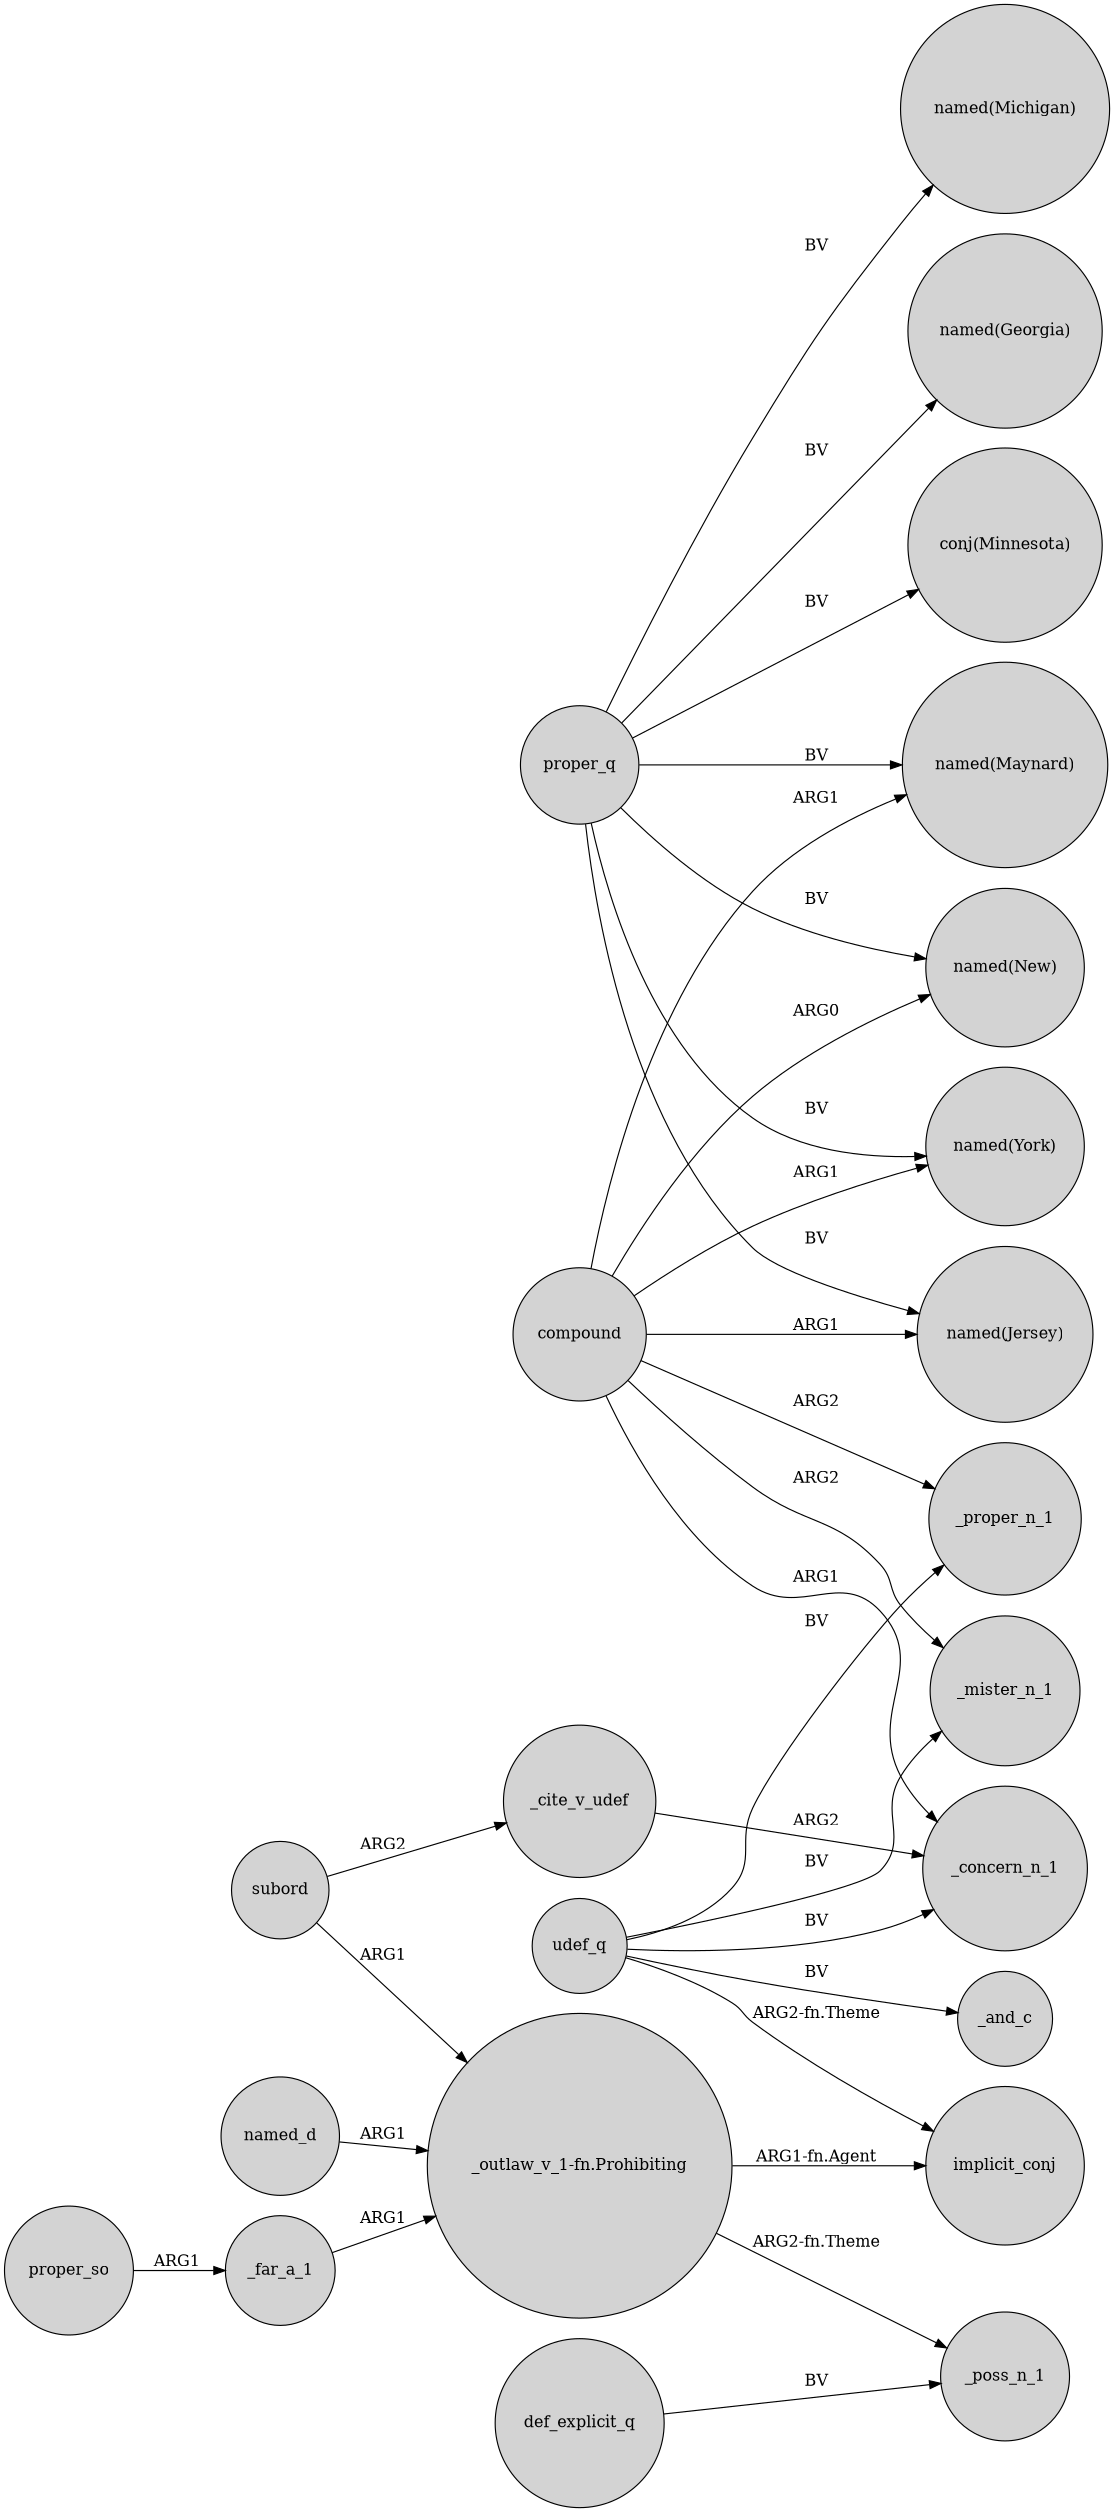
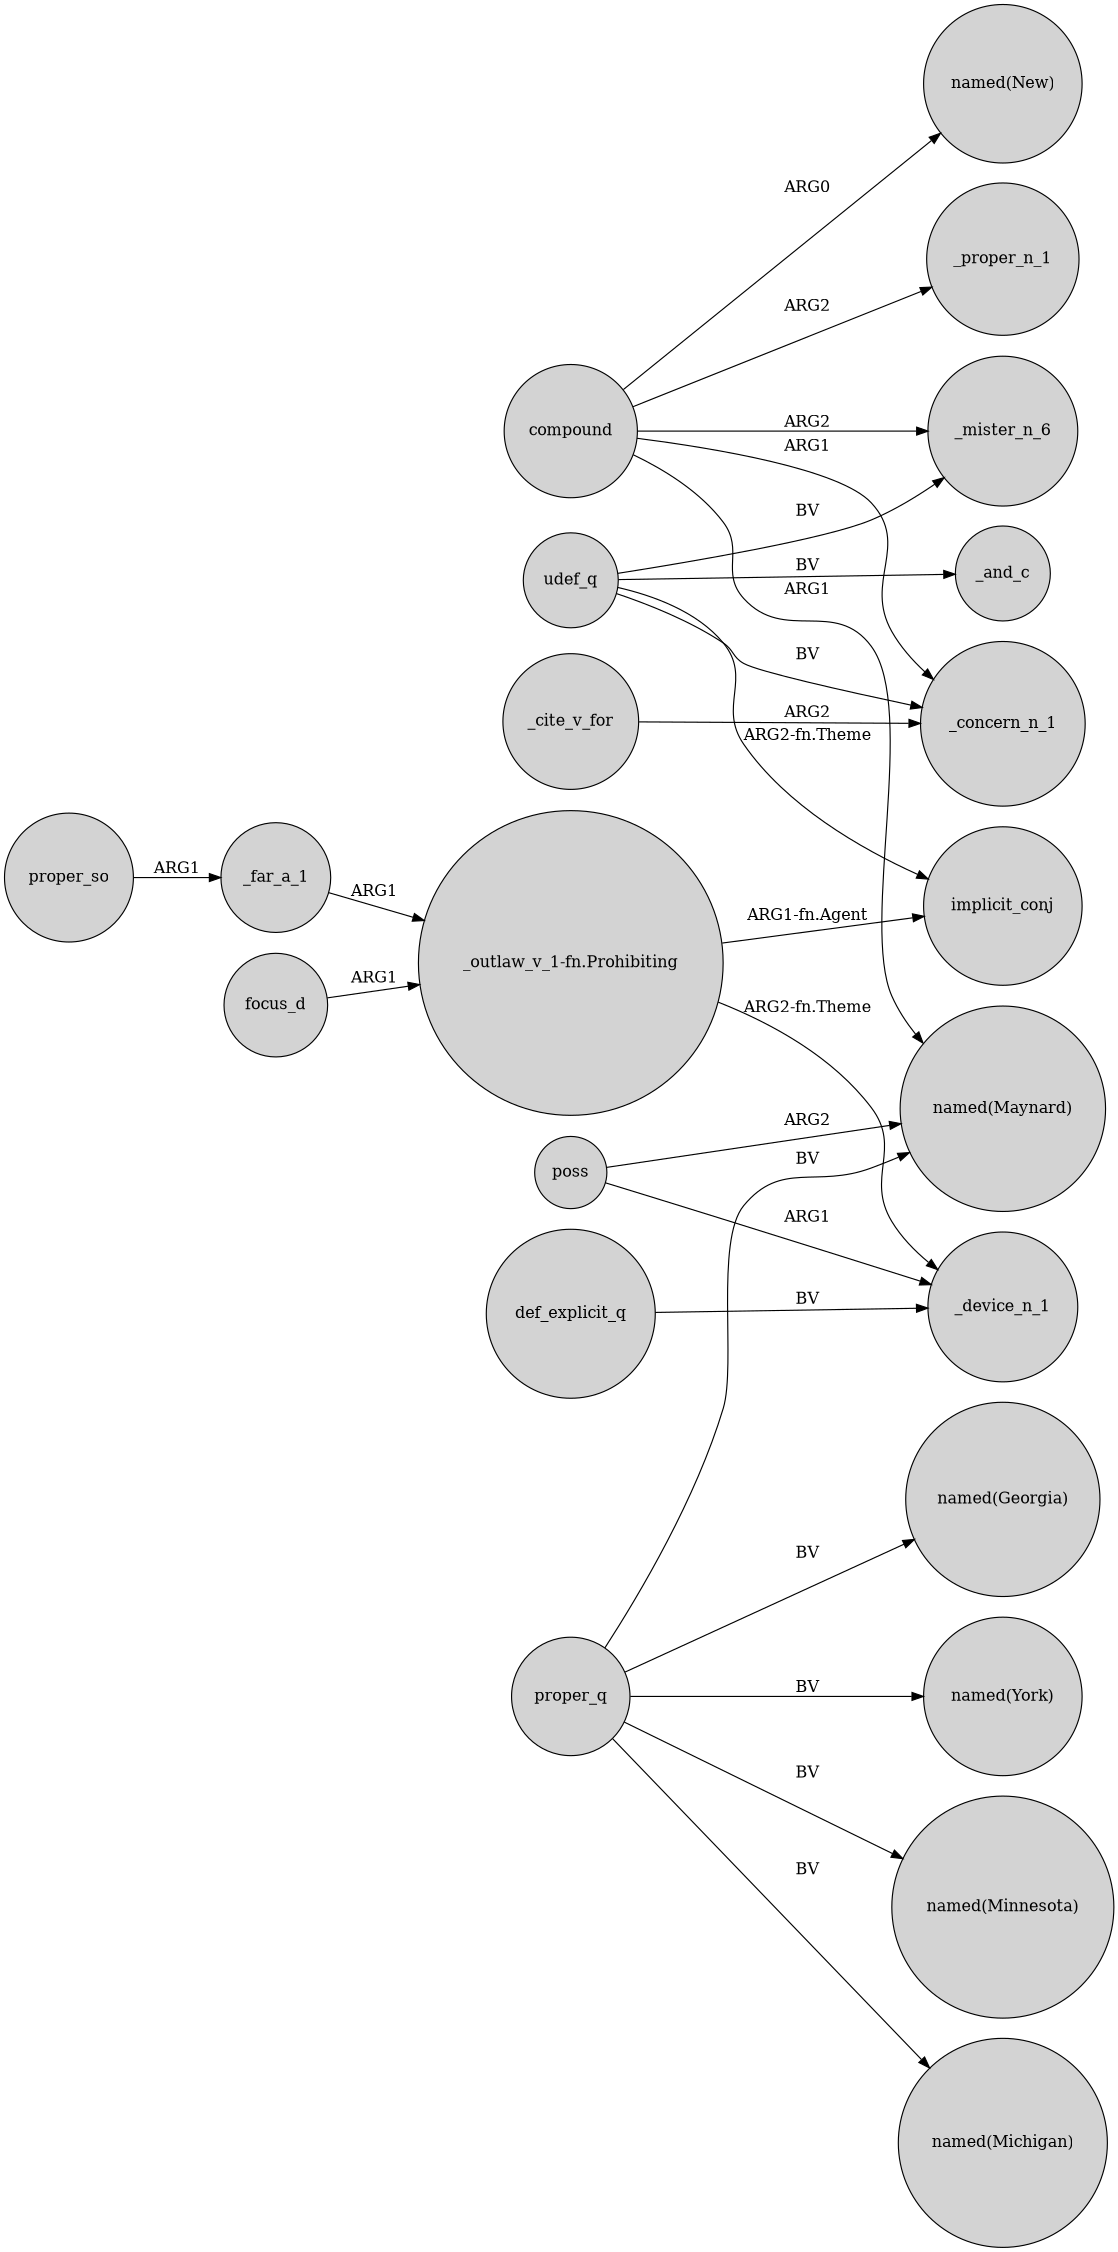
(1005, 545) -> (1003, 1907)
(754, 909) -> none
none -> (571, 1173)
(769, 1219) -> none
(1005, 1334) -> none
(1005, 1691) -> (1003, 431)
(777, 1767) -> none
(580, 1801) -> (571, 722)
(280, 1890) -> none
(280, 2136) -> (276, 1005)
(1005, 2376) -> (1003, 1307)
